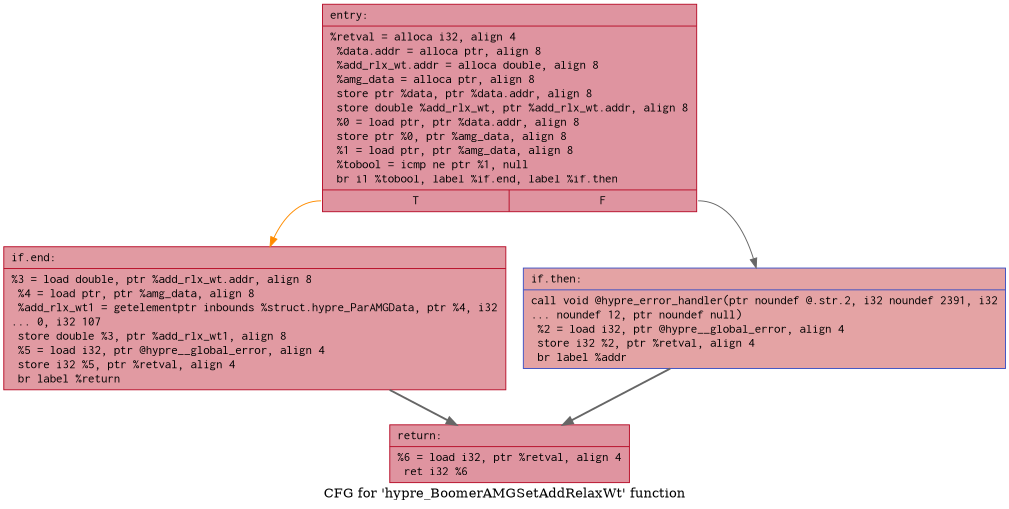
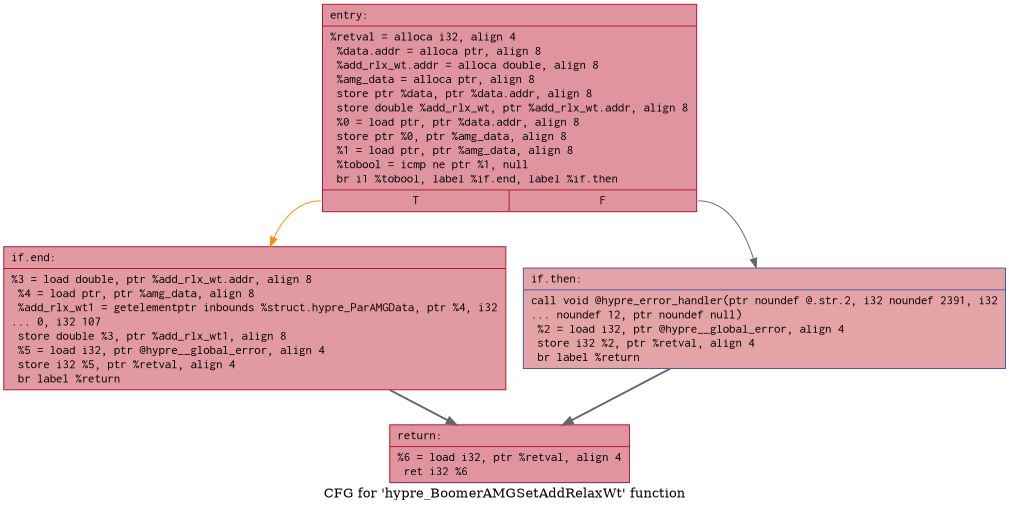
(579, 357) -> (585, 357)
